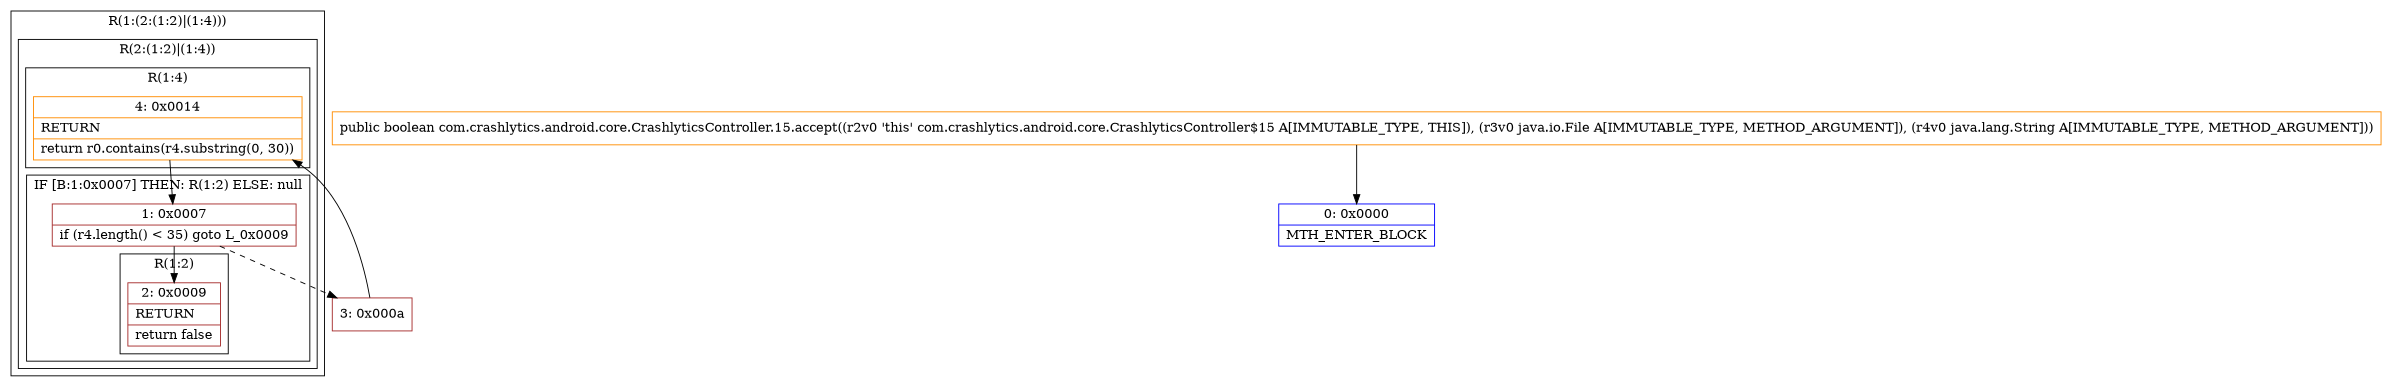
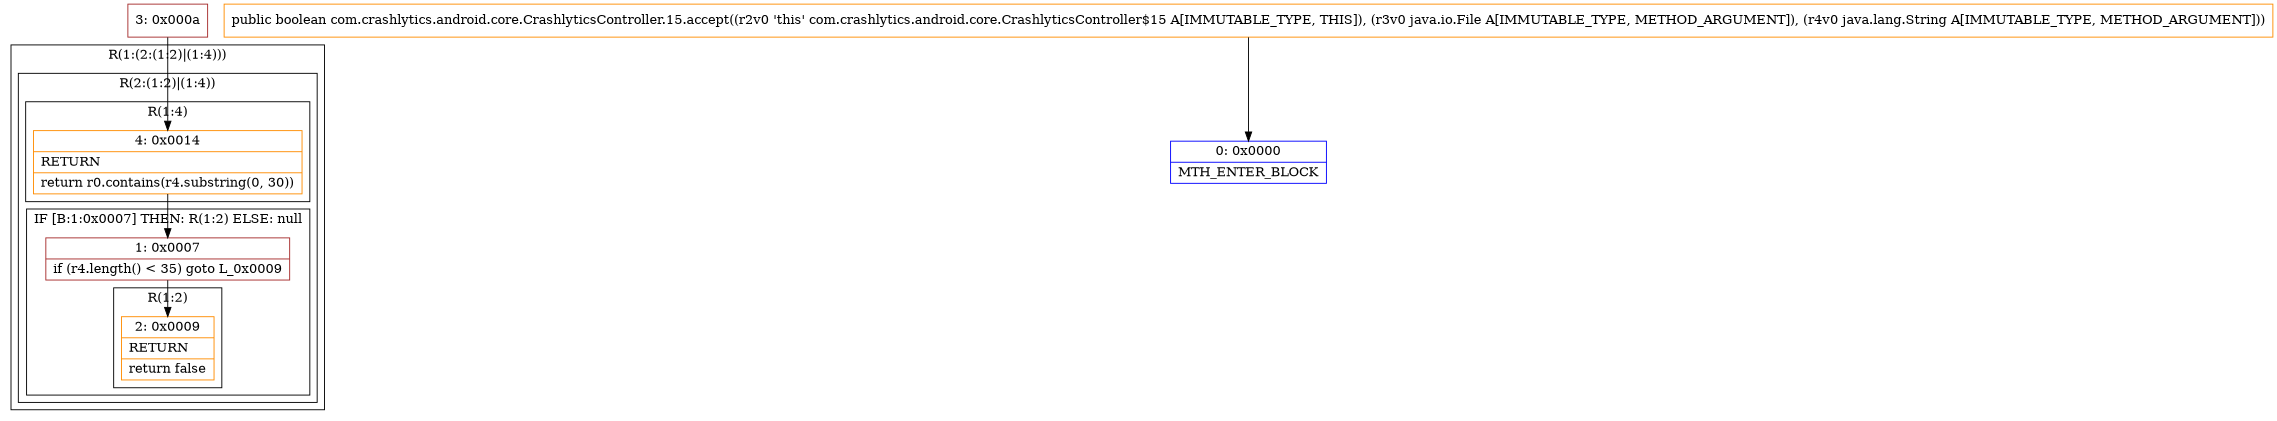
(274, 270) -> none
(174, 314) -> (168, 348)
